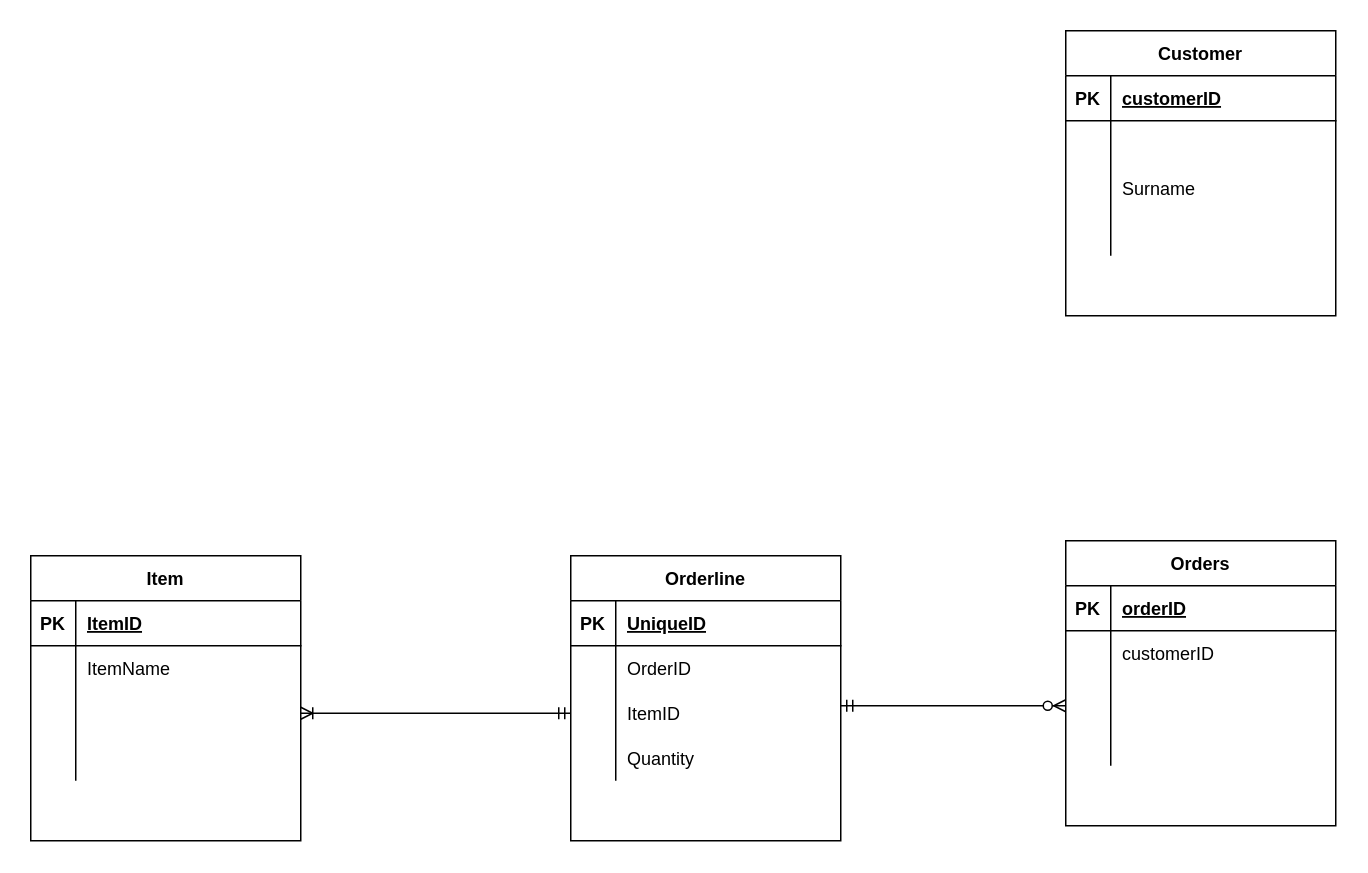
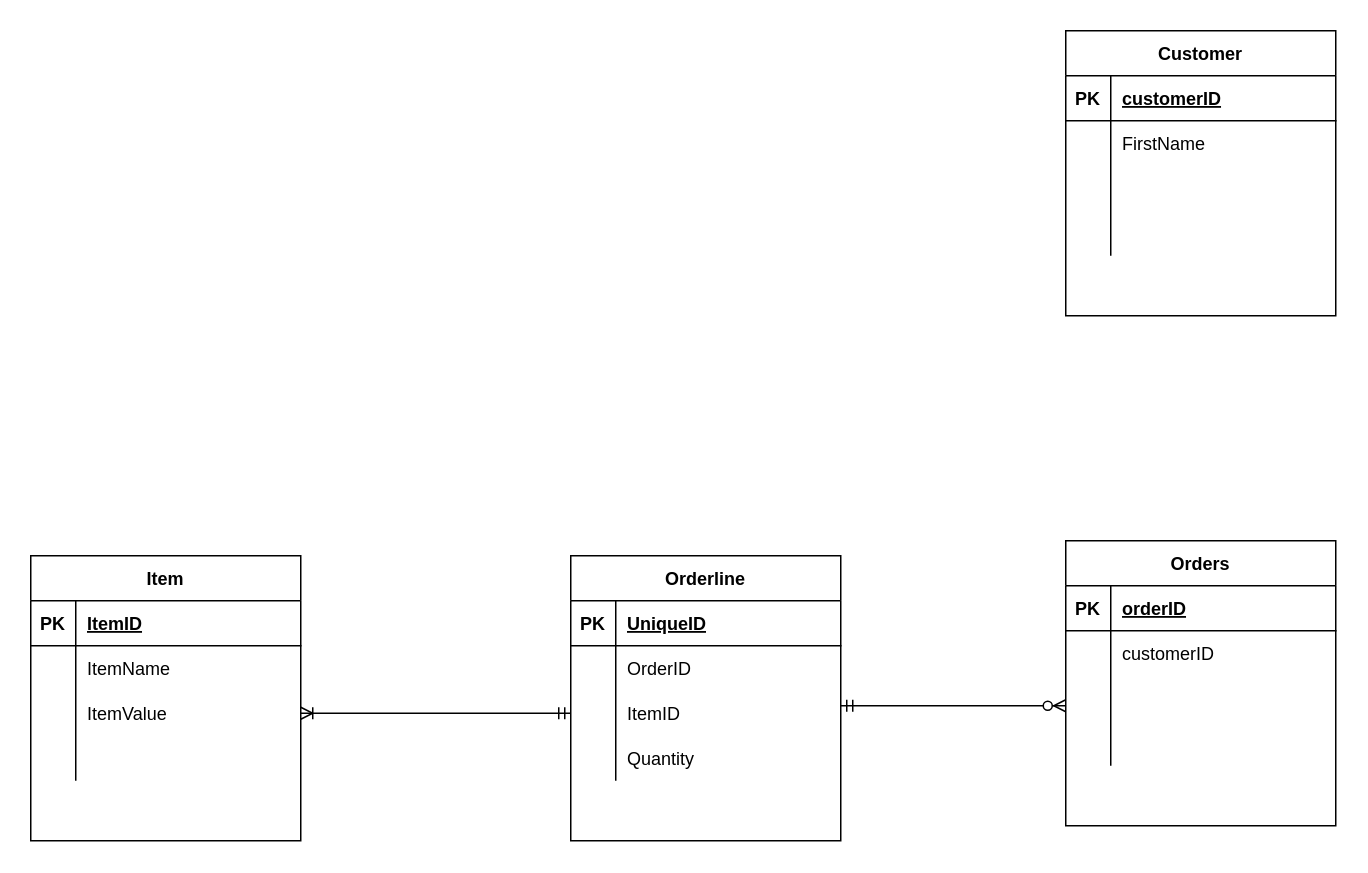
none -> (1223, 143)
(1223, 188) -> none
none -> (188, 713)
